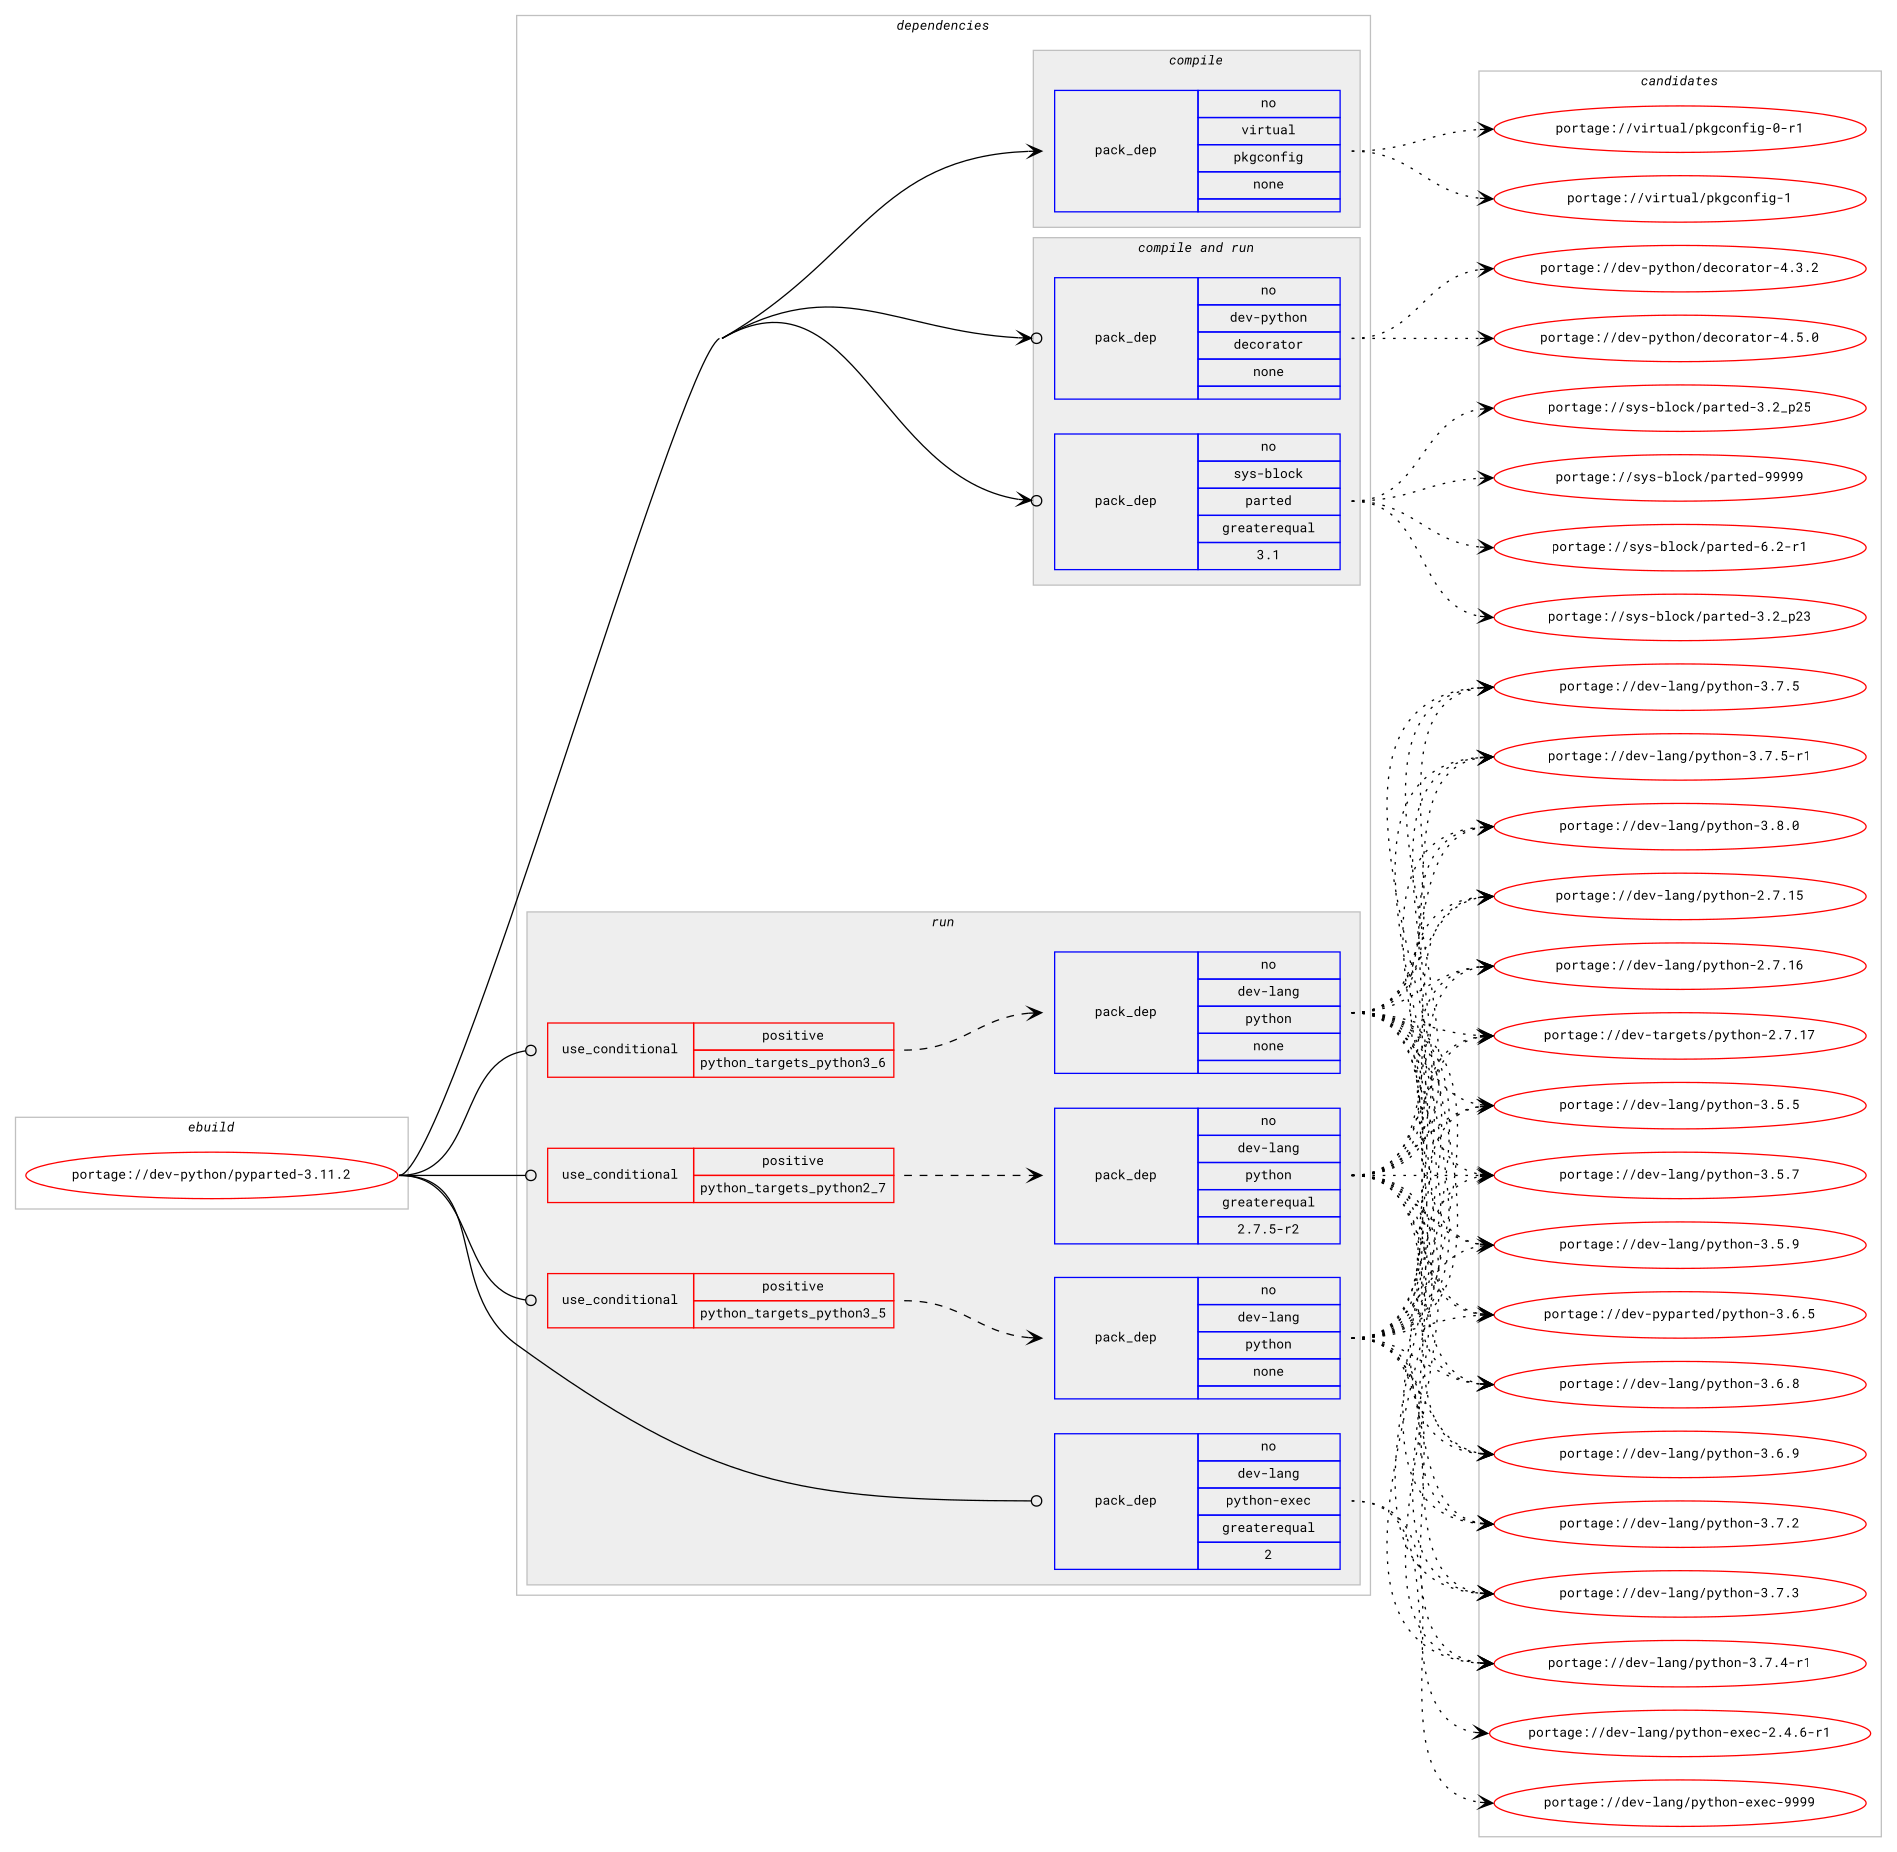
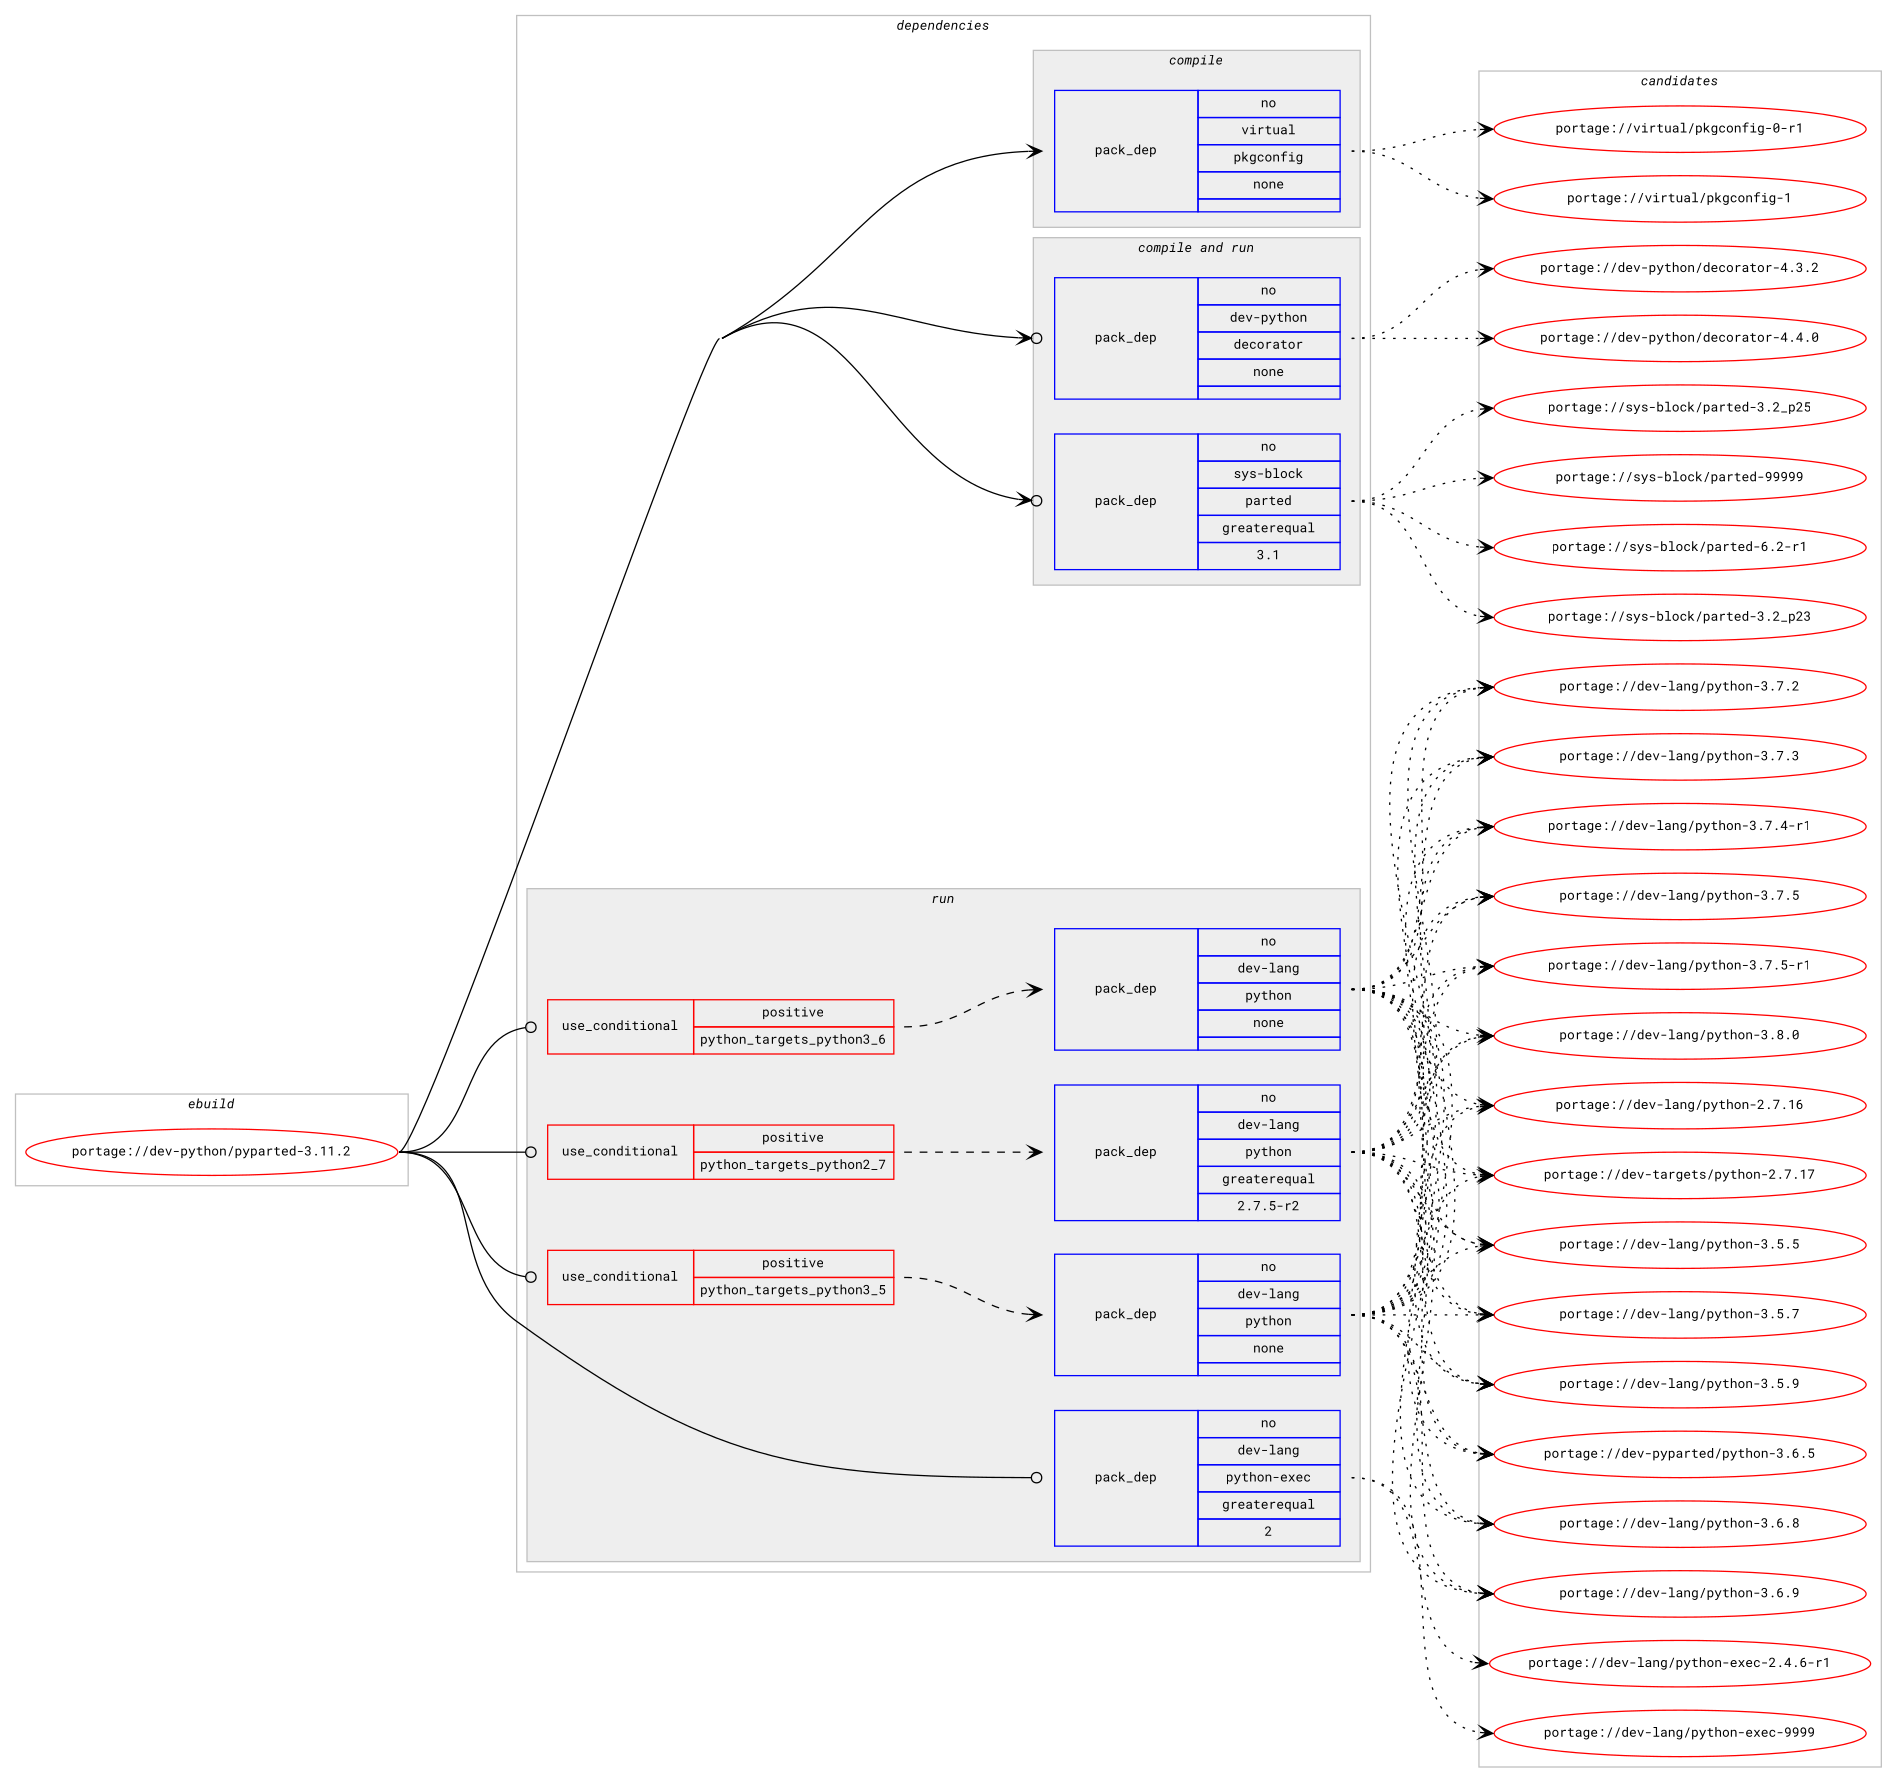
(1680, 338) -> (1680, 338)
(1680, 896) -> none
